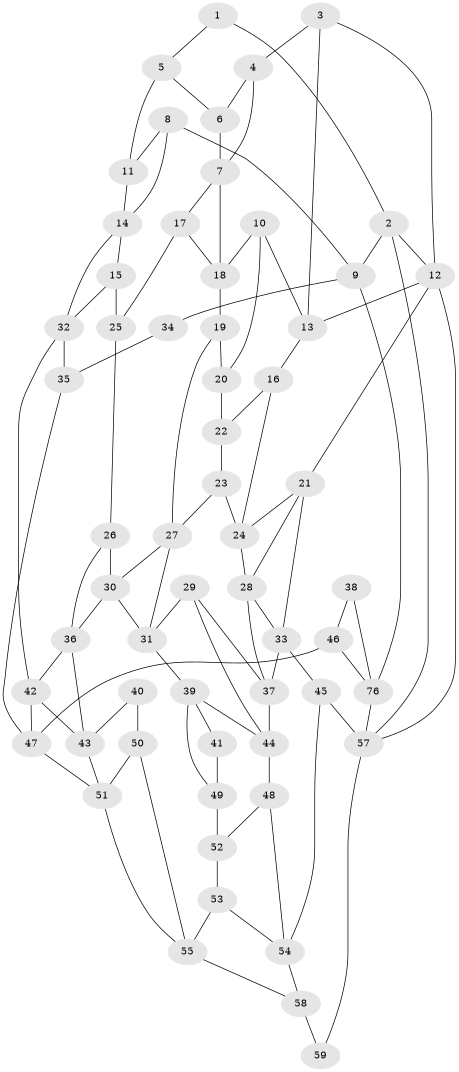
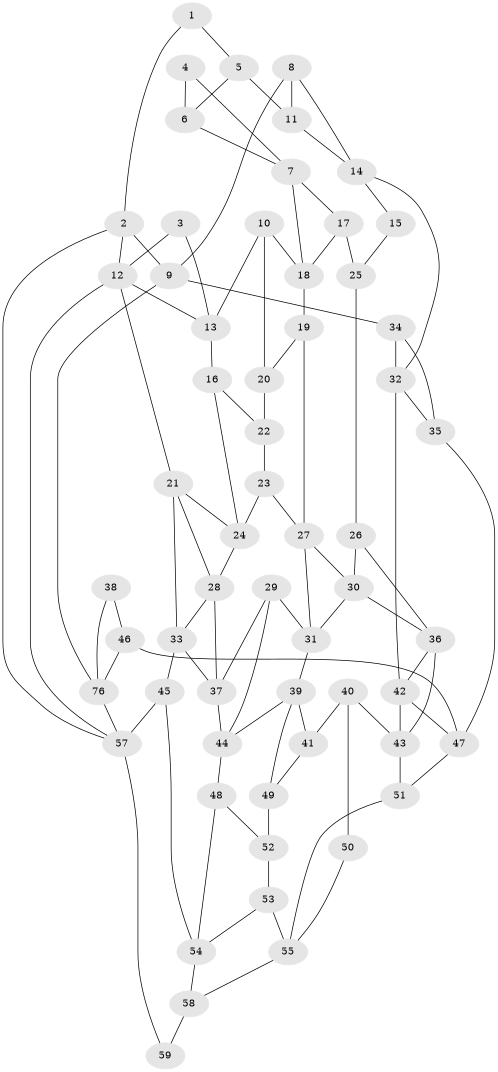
(287, 42) -> none
(90, 302) -> (396, 354)
none -> (328, 718)
(120, 770) -> none
